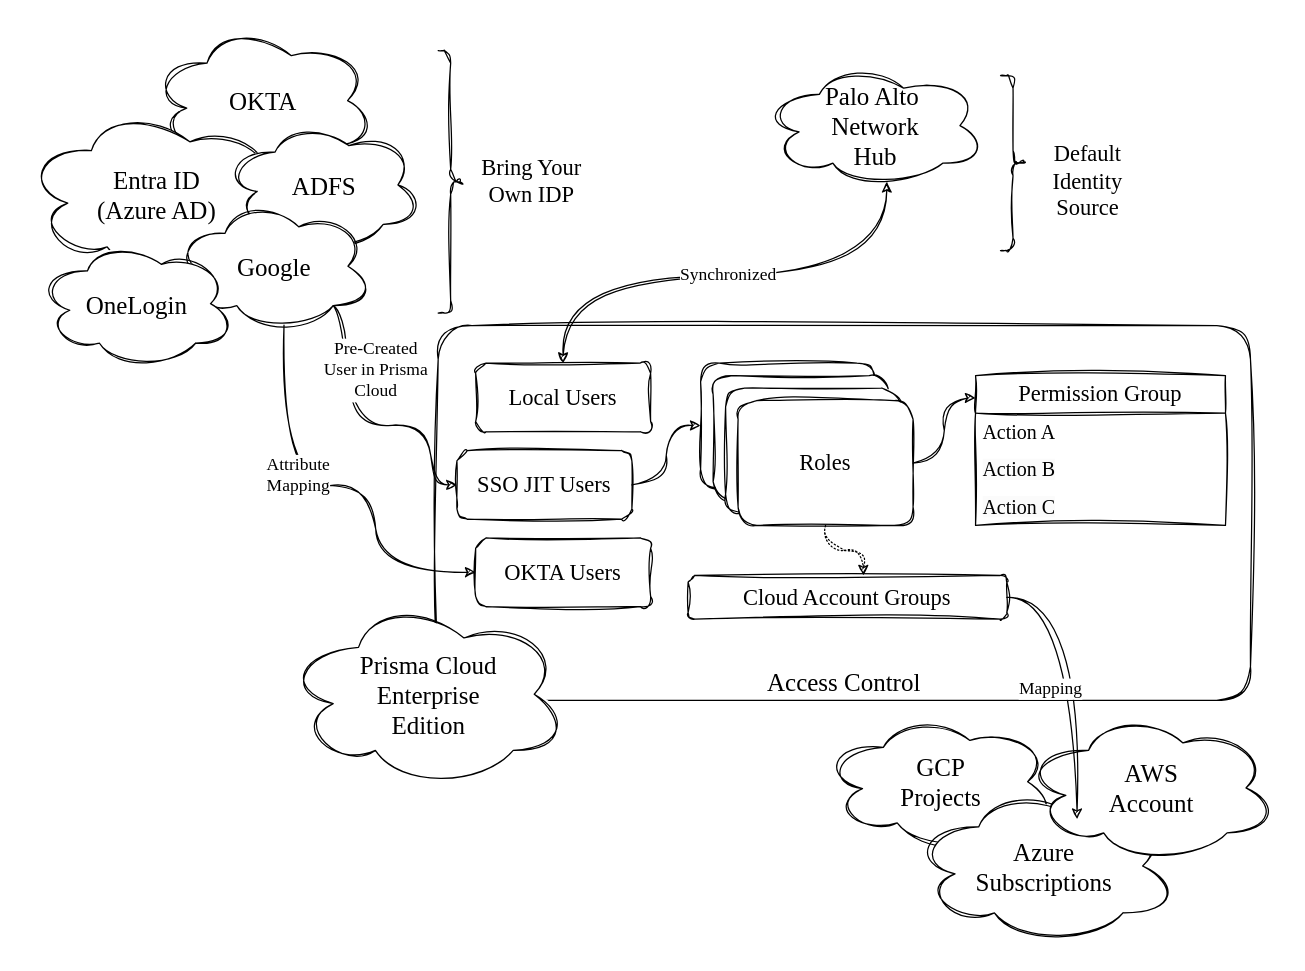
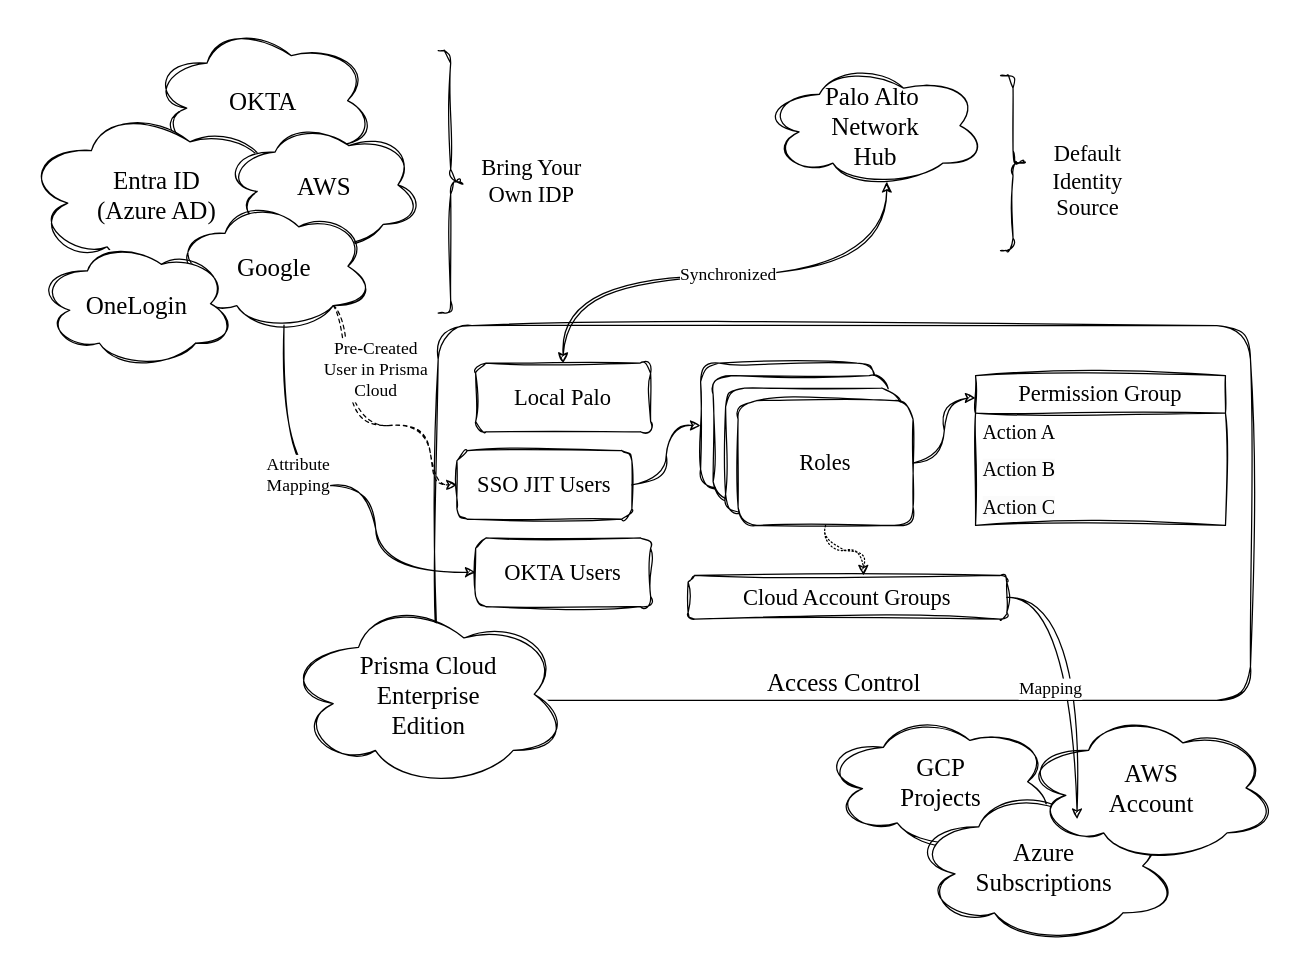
(324, 186) -> (324, 186)
(563, 398) -> (563, 398)
(422, 434) -> (422, 434)
